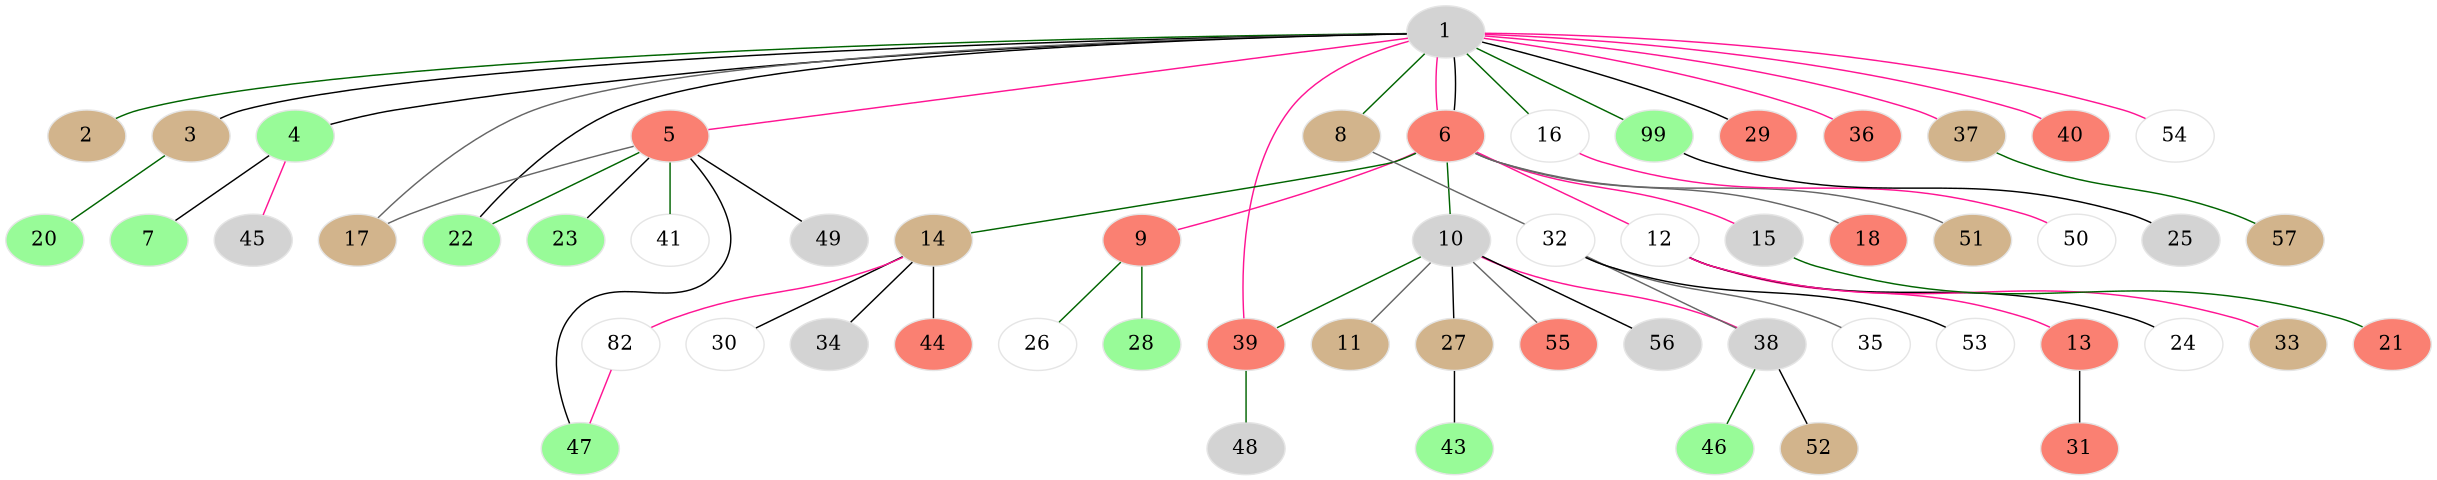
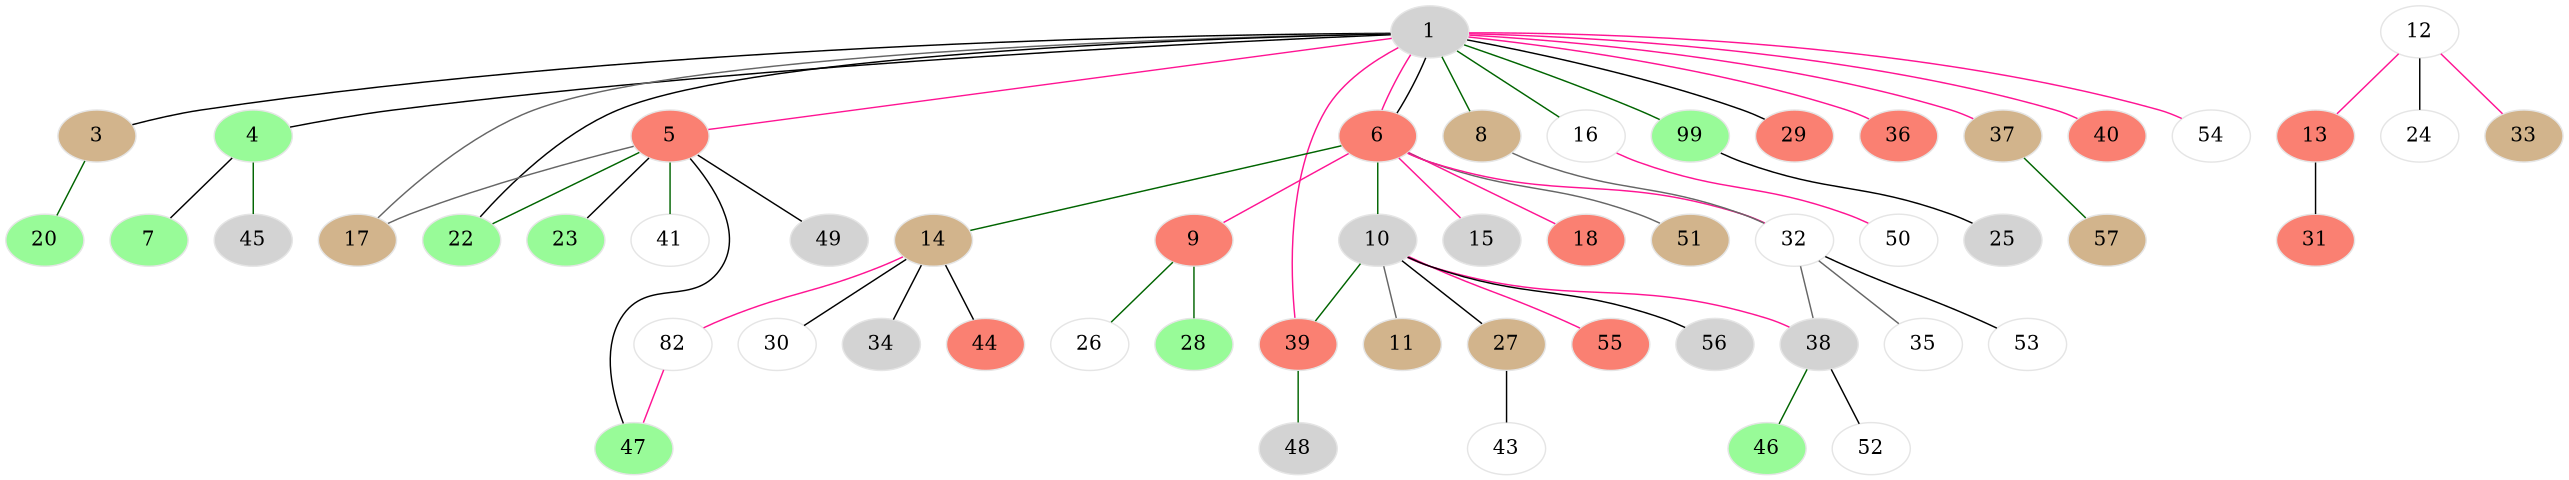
(87, 136) -> none
(274, 188) -> (253, 188)
(1553, 188) -> (1586, 188)
(1749, 198) -> (1482, 188)
(1505, 292) -> (1499, 294)
(2392, 344) -> none
(1454, 449) -> (1507, 449)
(1819, 449) -> (1871, 449)
